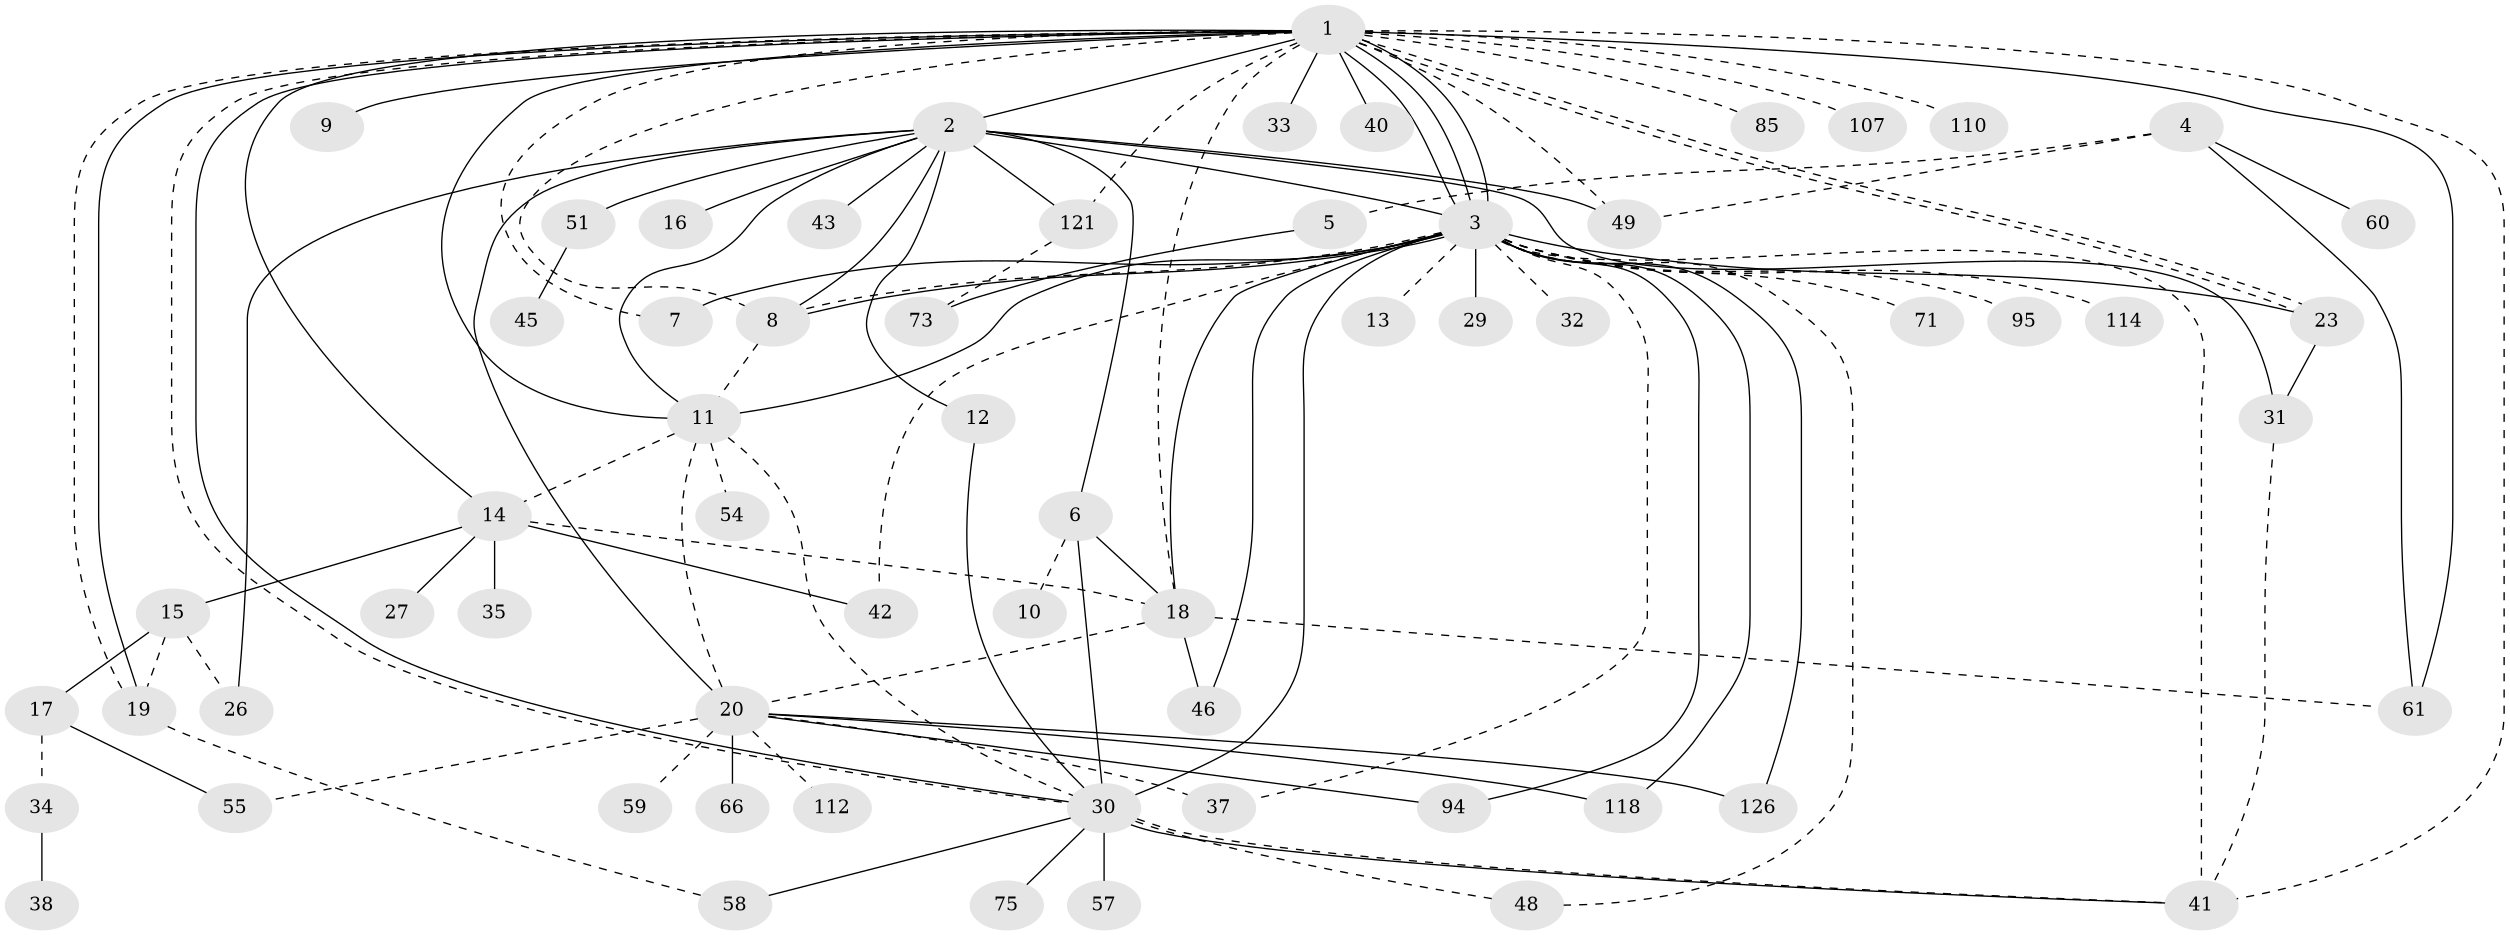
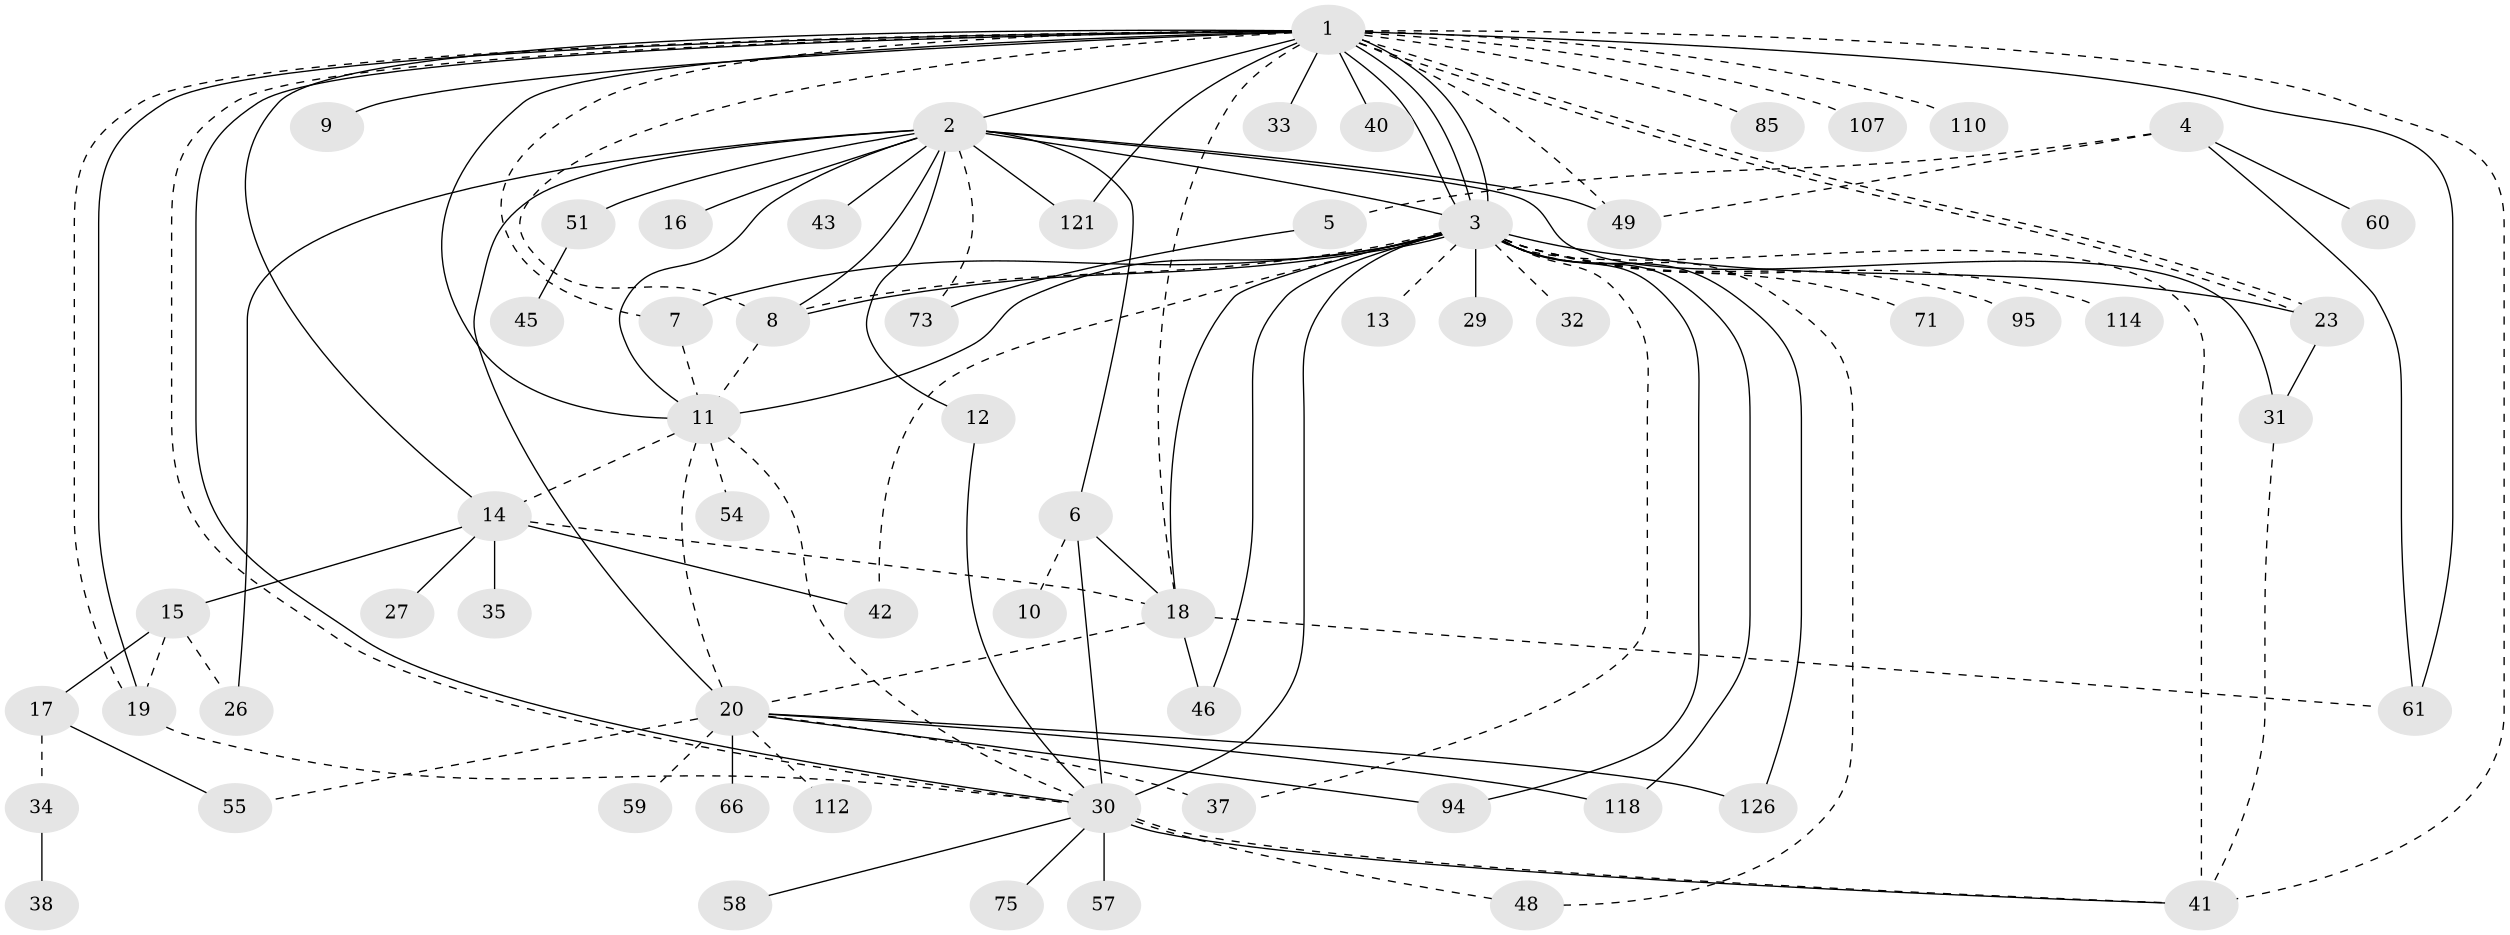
(1183, 106) -> (1183, 106)
(1005, 270) -> (972, 229)
none -> (690, 370)
(432, 819) -> (615, 777)
